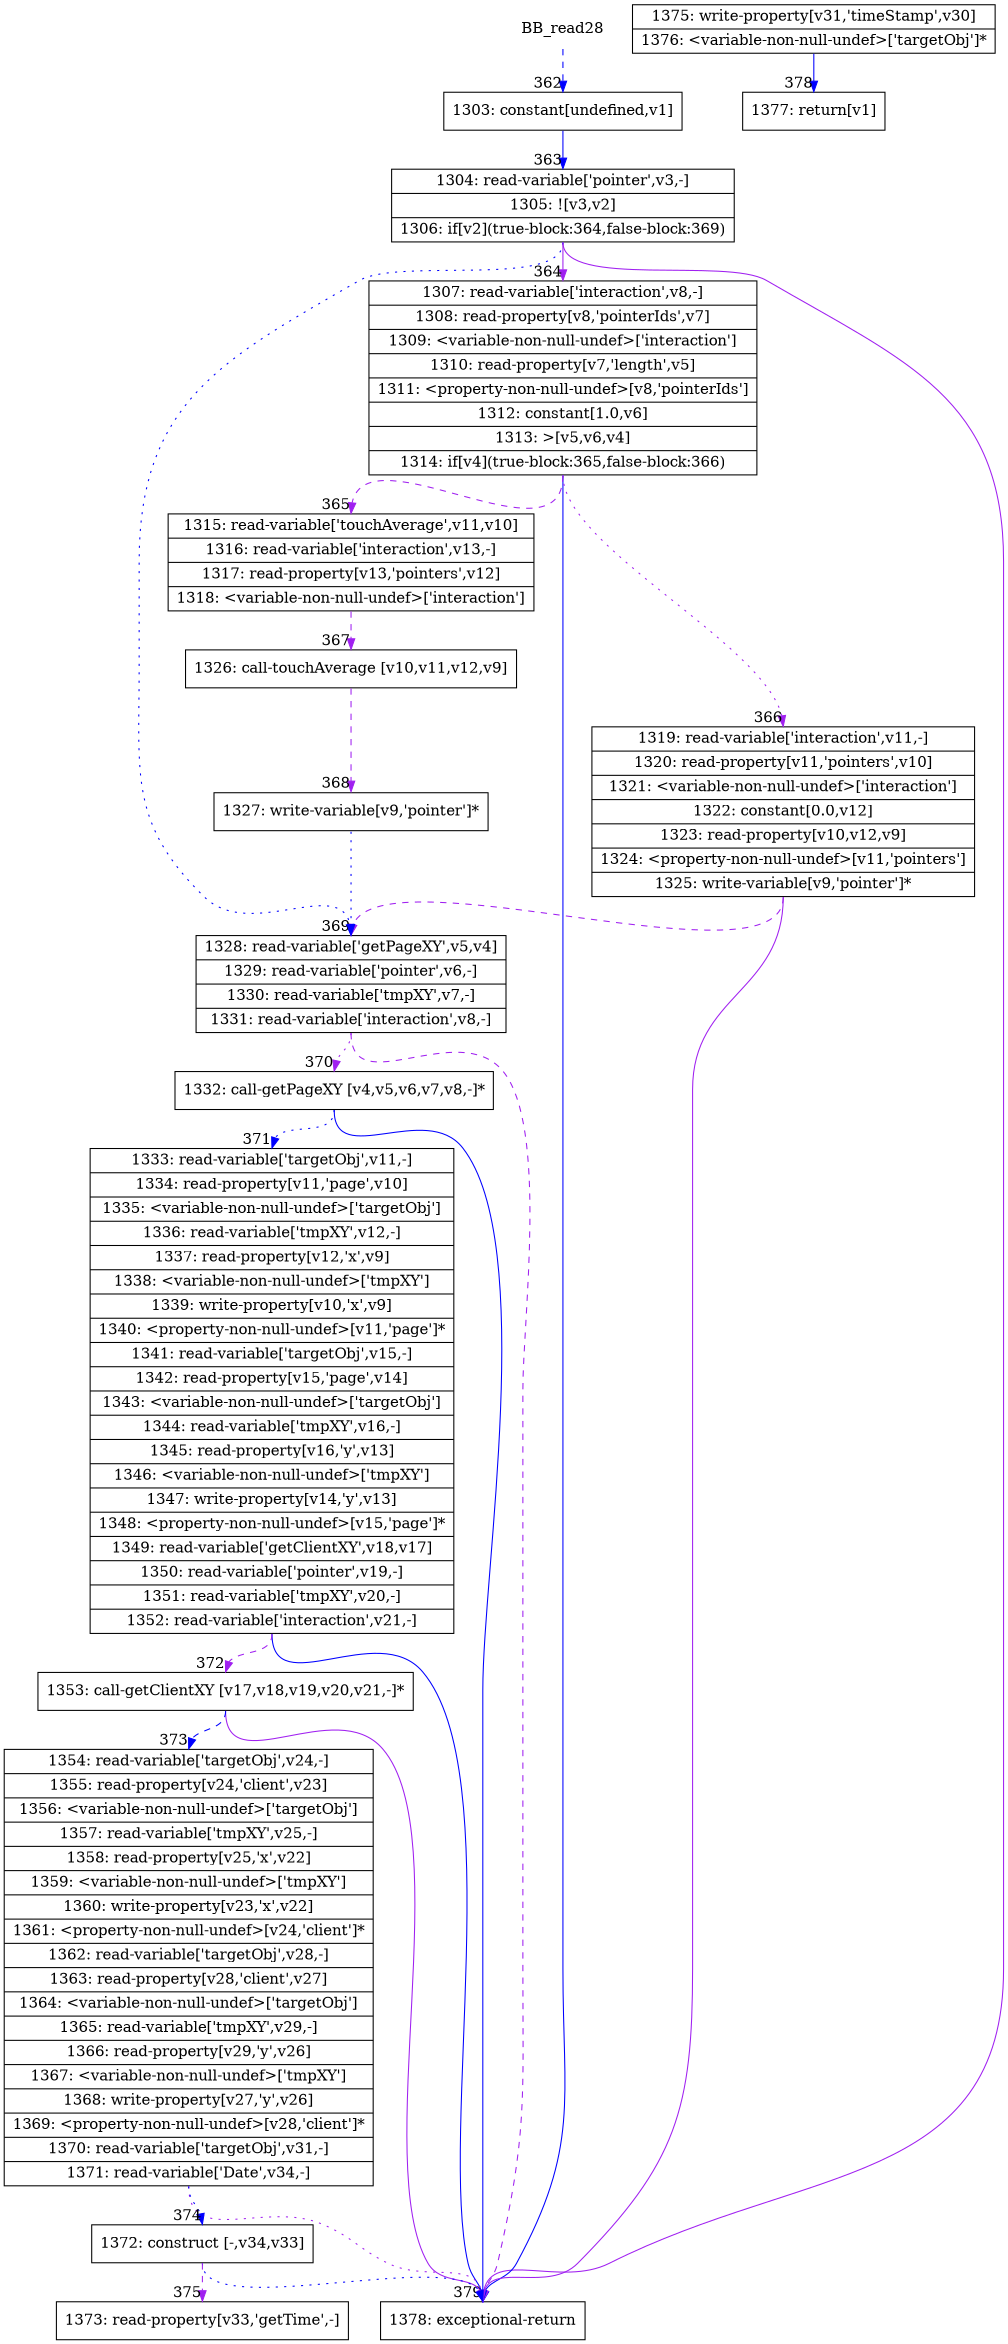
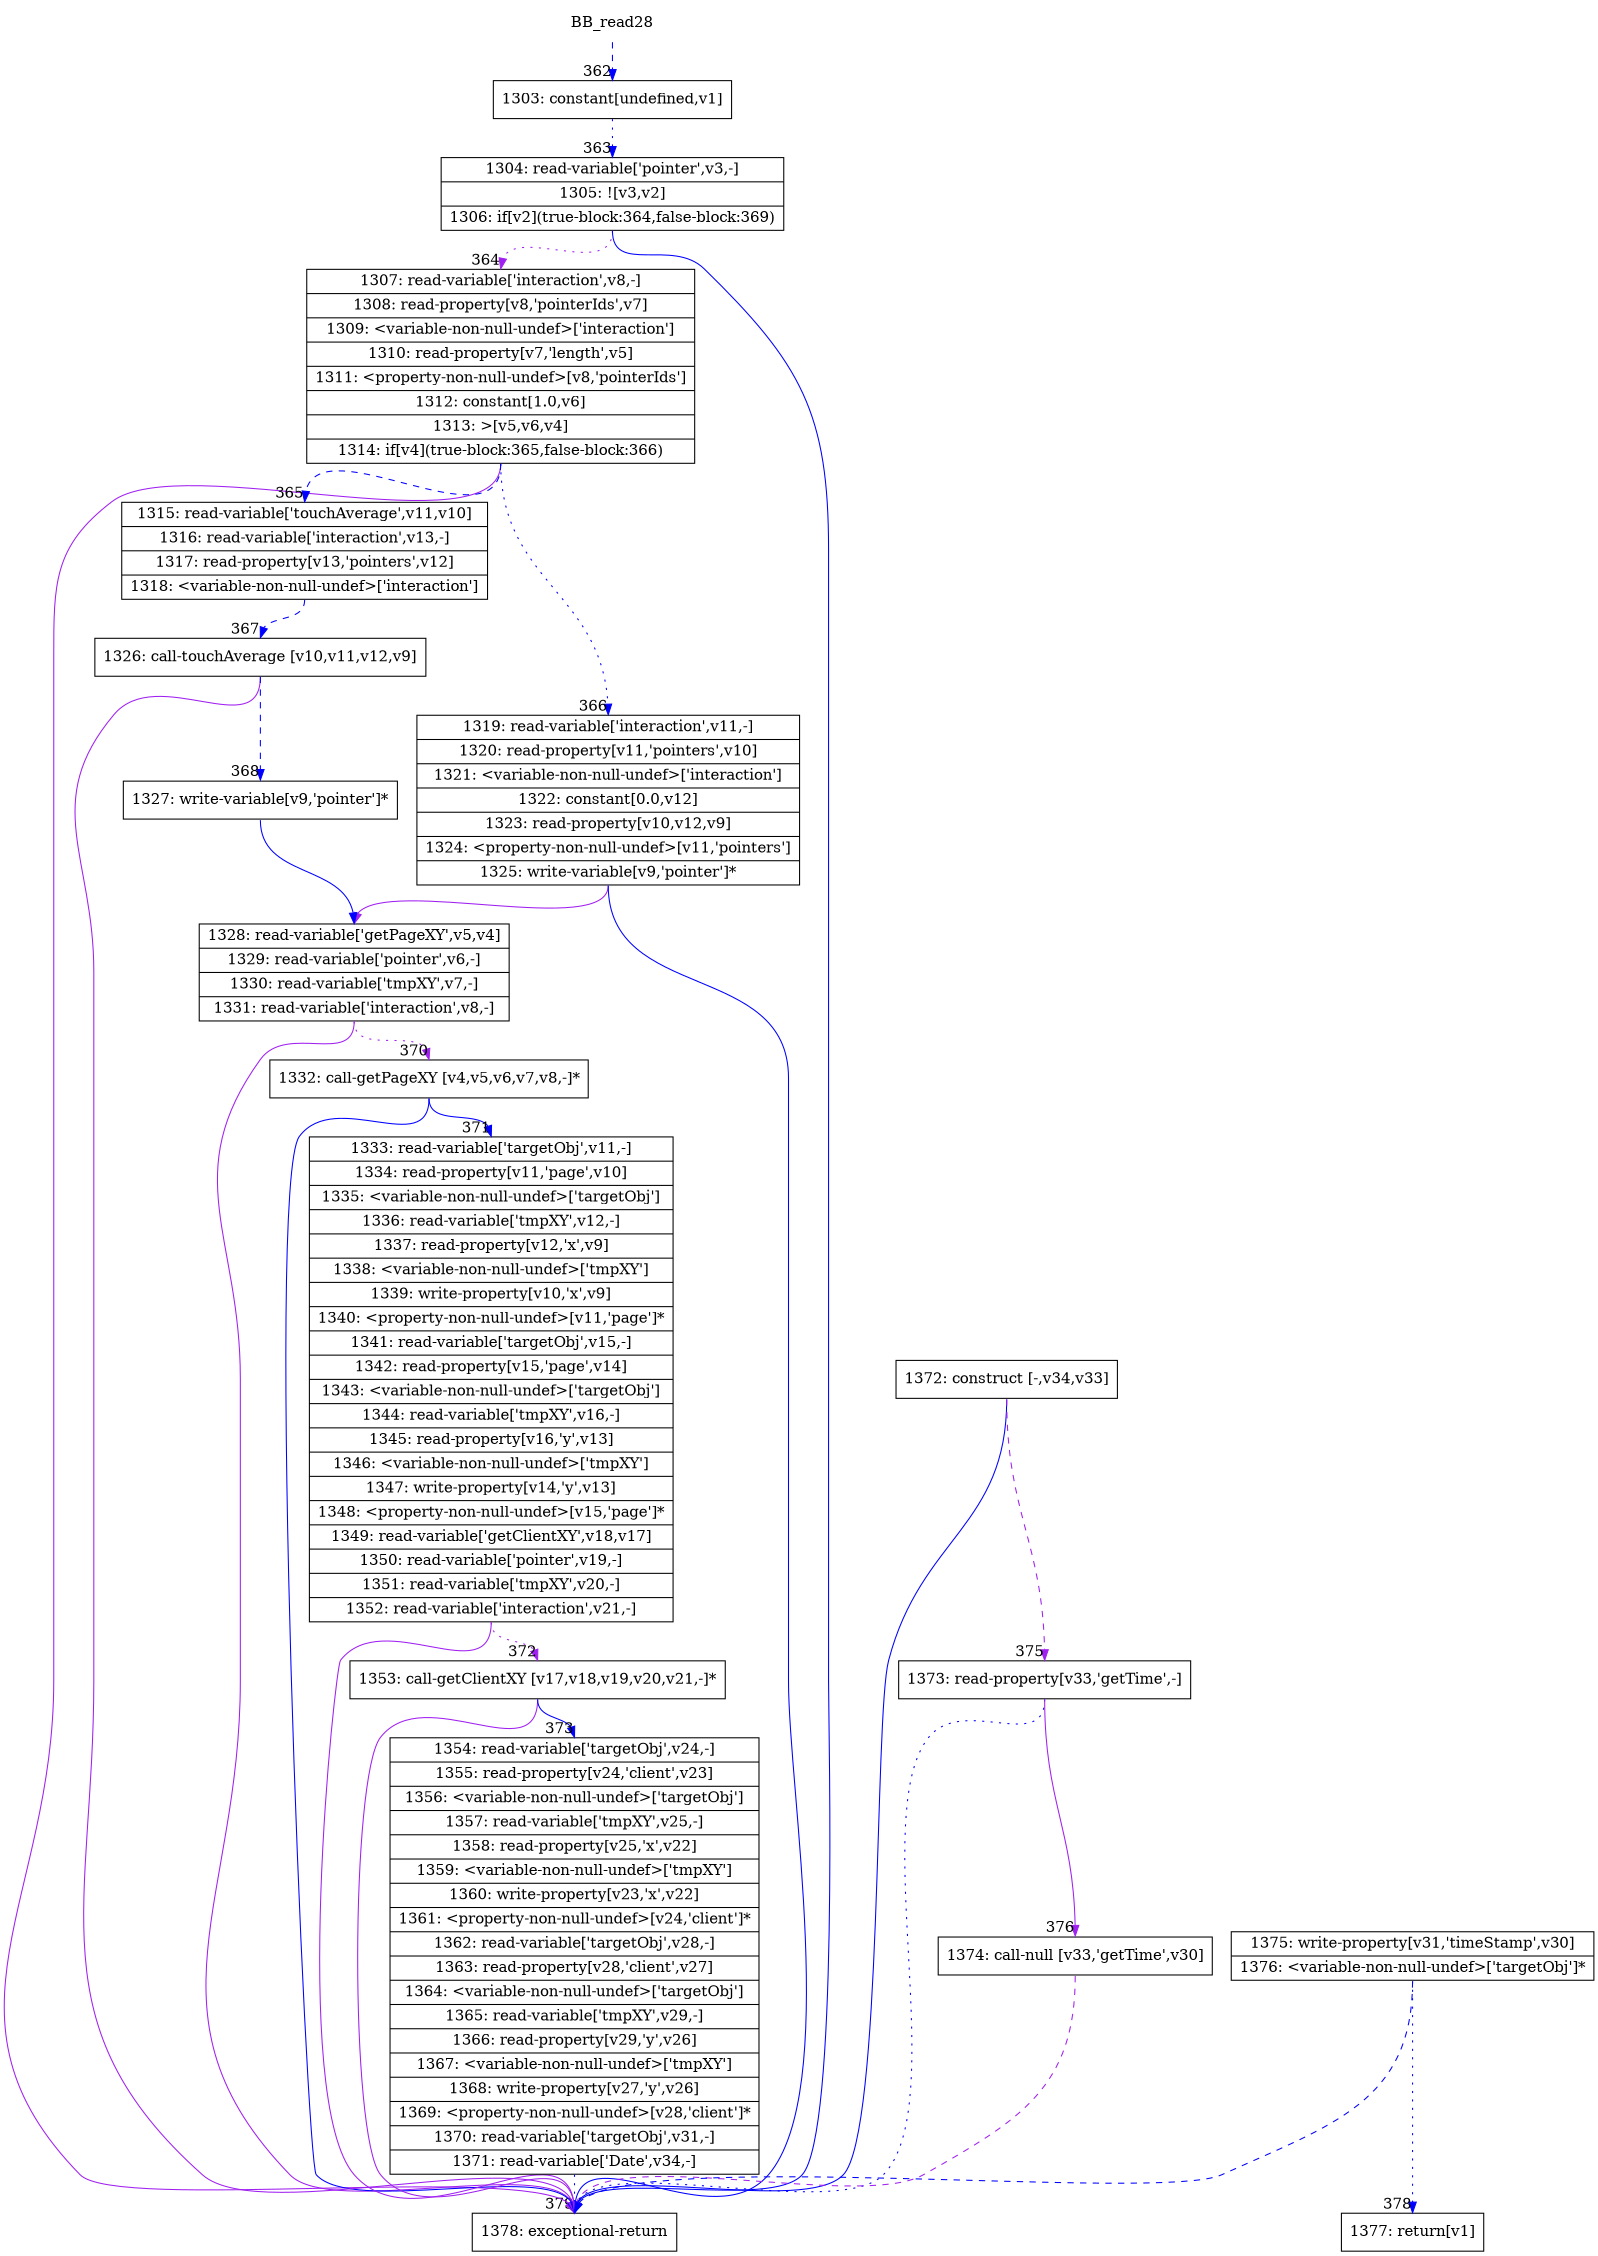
(814, 67) -> (1413, 2092)
(563, 144) -> (612, 133)
(563, 257) -> (562, 251)
(462, 496) -> (408, 484)
(142, 520) -> none
(669, 598) -> (551, 585)
(351, 625) -> (288, 617)
(351, 735) -> (260, 723)
(351, 878) -> (302, 870)
(572, 917) -> (486, 905)
(309, 1128) -> (455, 1117)
(1004, 1296) -> (829, 1265)
(563, 1395) -> (54, 1384)
none -> (94, 1563)
(523, 1594) -> (239, 1713)
(693, 1635) -> (789, 1595)
(254, 1652) -> (509, 1640)
(212, 1728) -> (551, 1716)
(467, 1892) -> (320, 1954)
none -> (1075, 1956)
none -> (911, 2046)
none -> (1046, 2182)
(193, 2201) -> none
(333, 2229) -> (575, 2188)
(338, 2283) -> (876, 1910)
